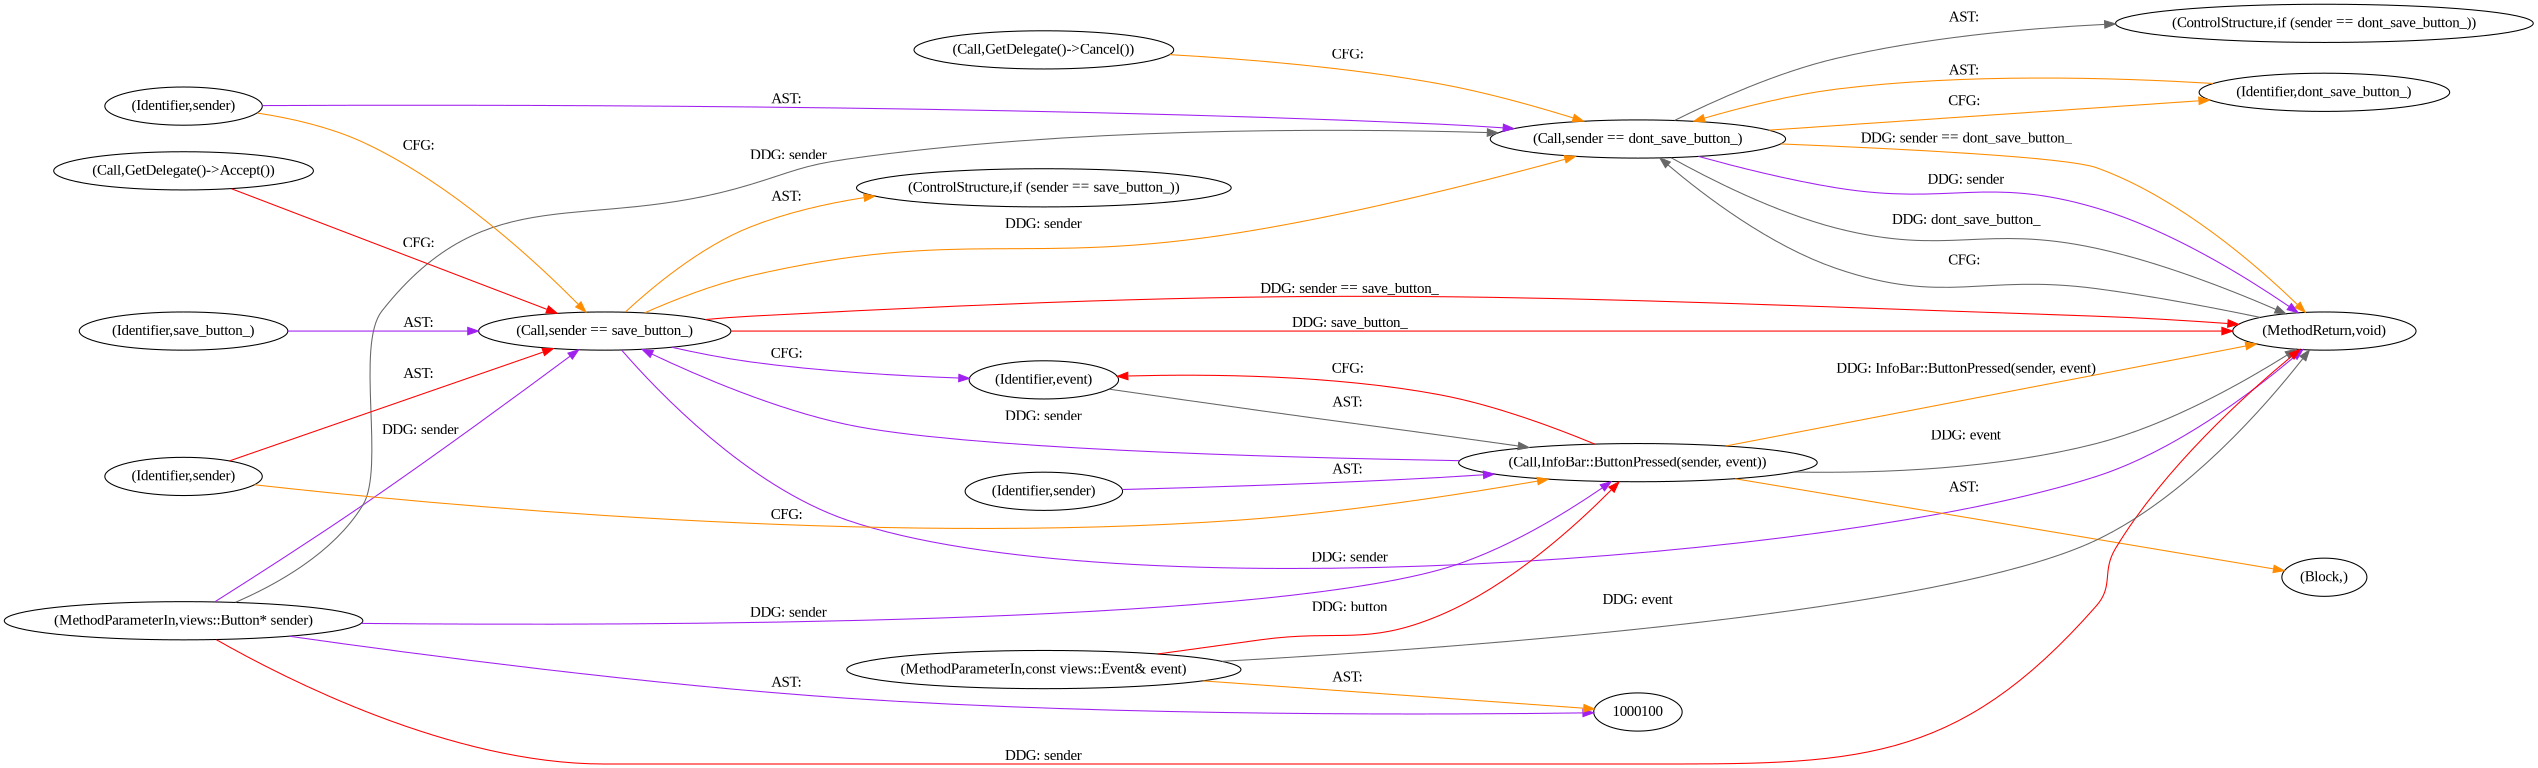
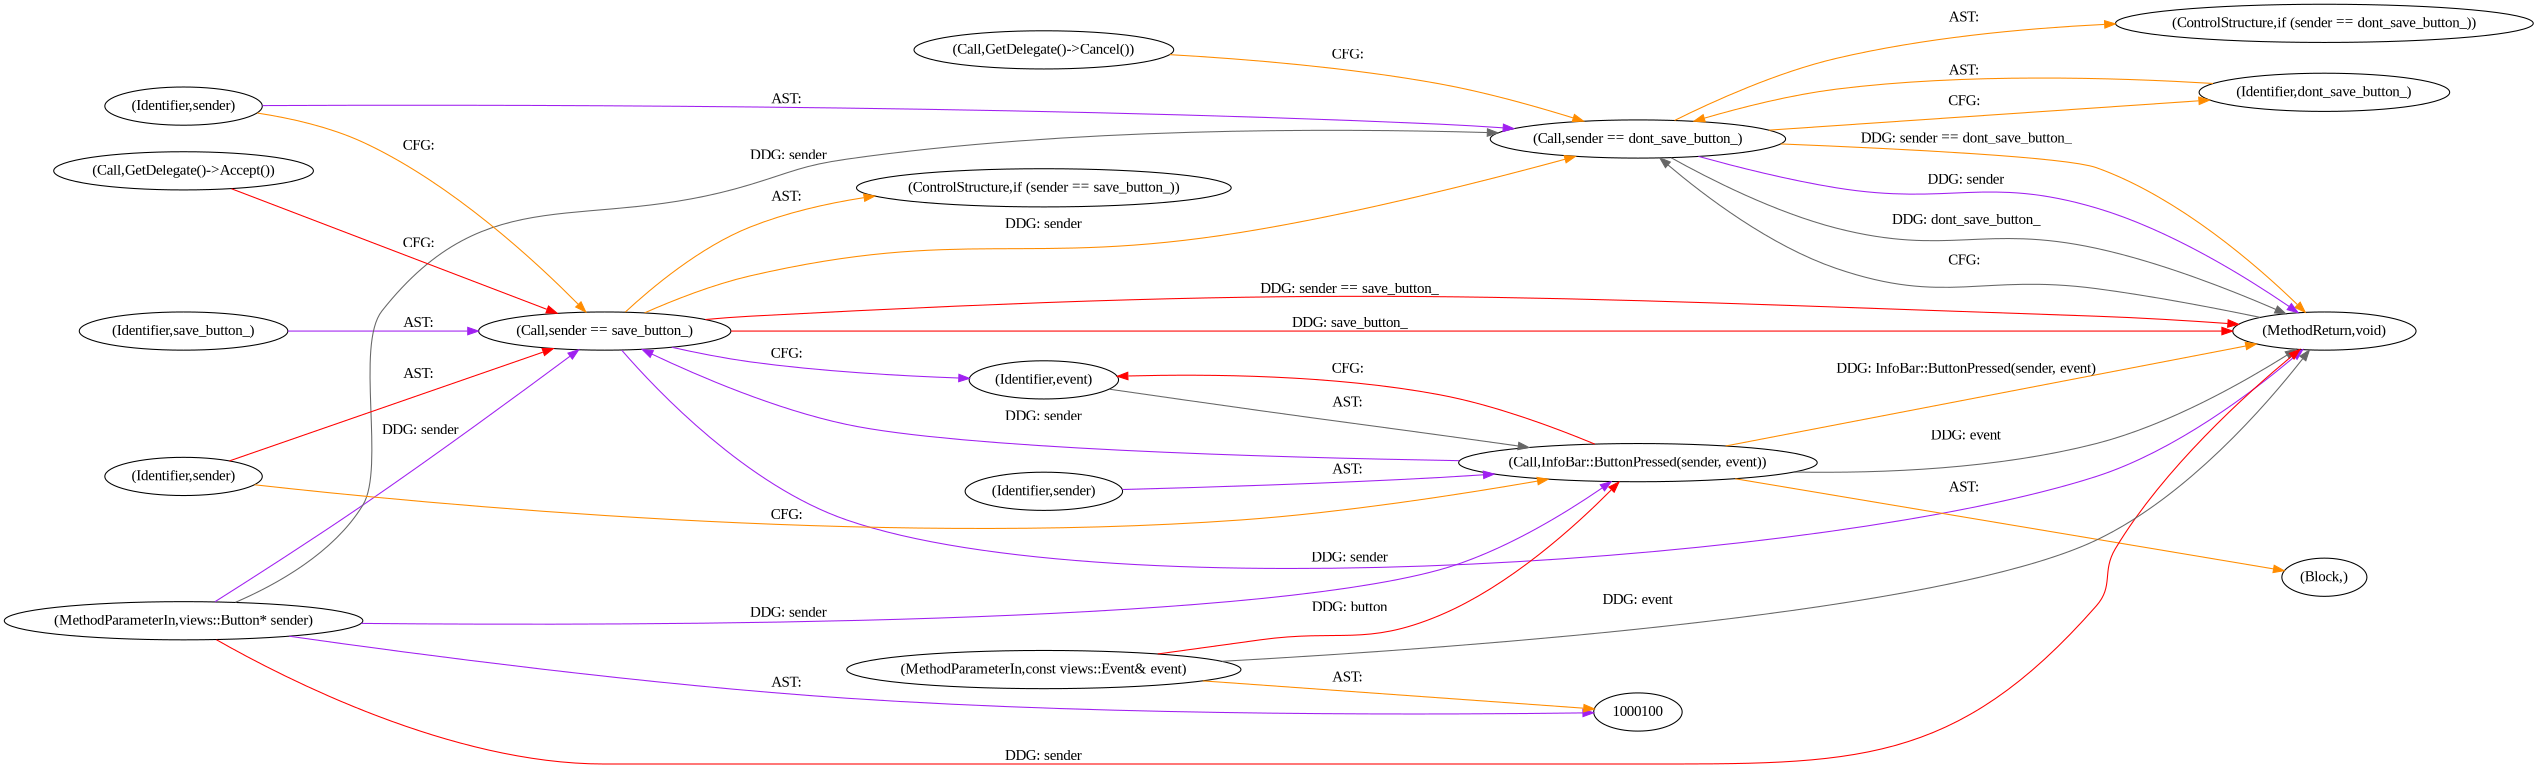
(1884, 49) -> (1884, 49)
